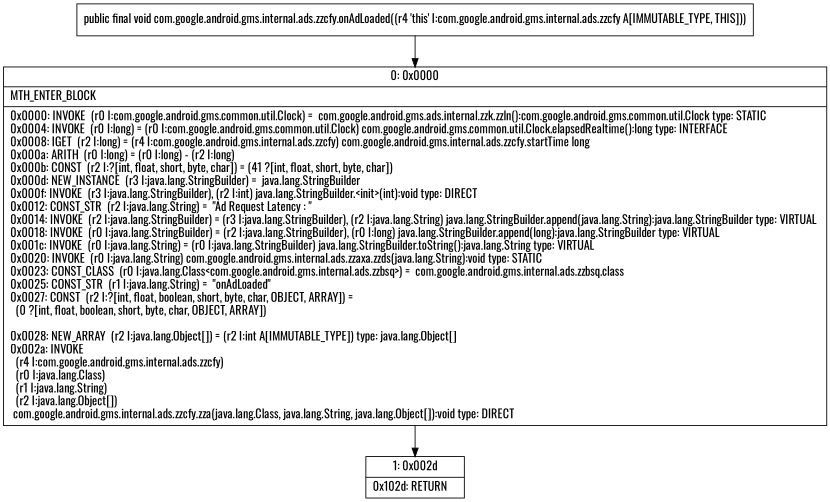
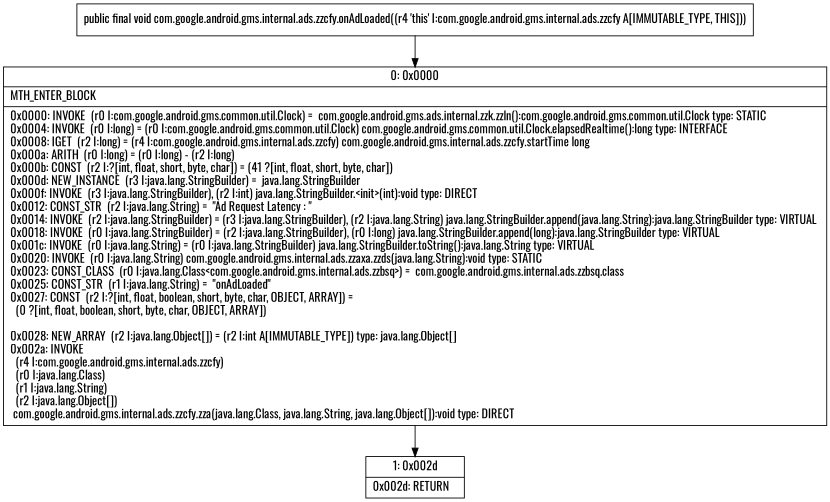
(414, 487) -> (415, 487)
